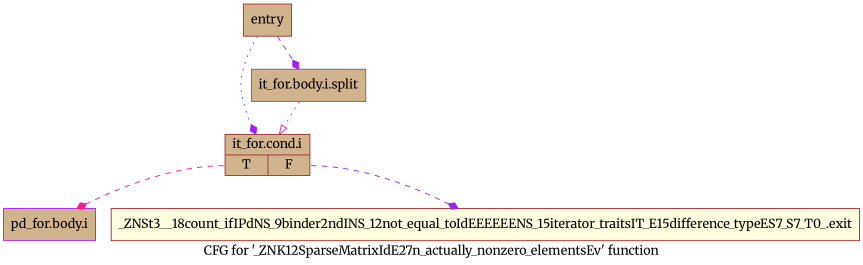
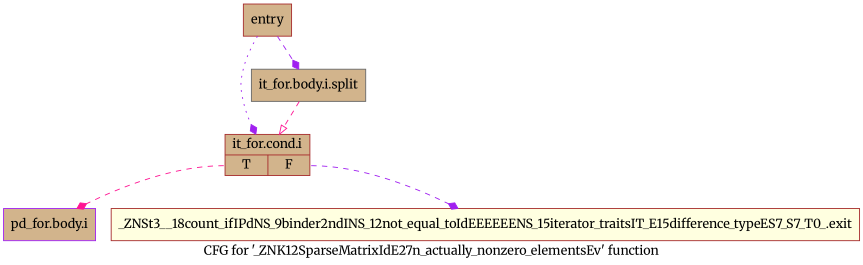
(292, 114) -> (292, 114)
